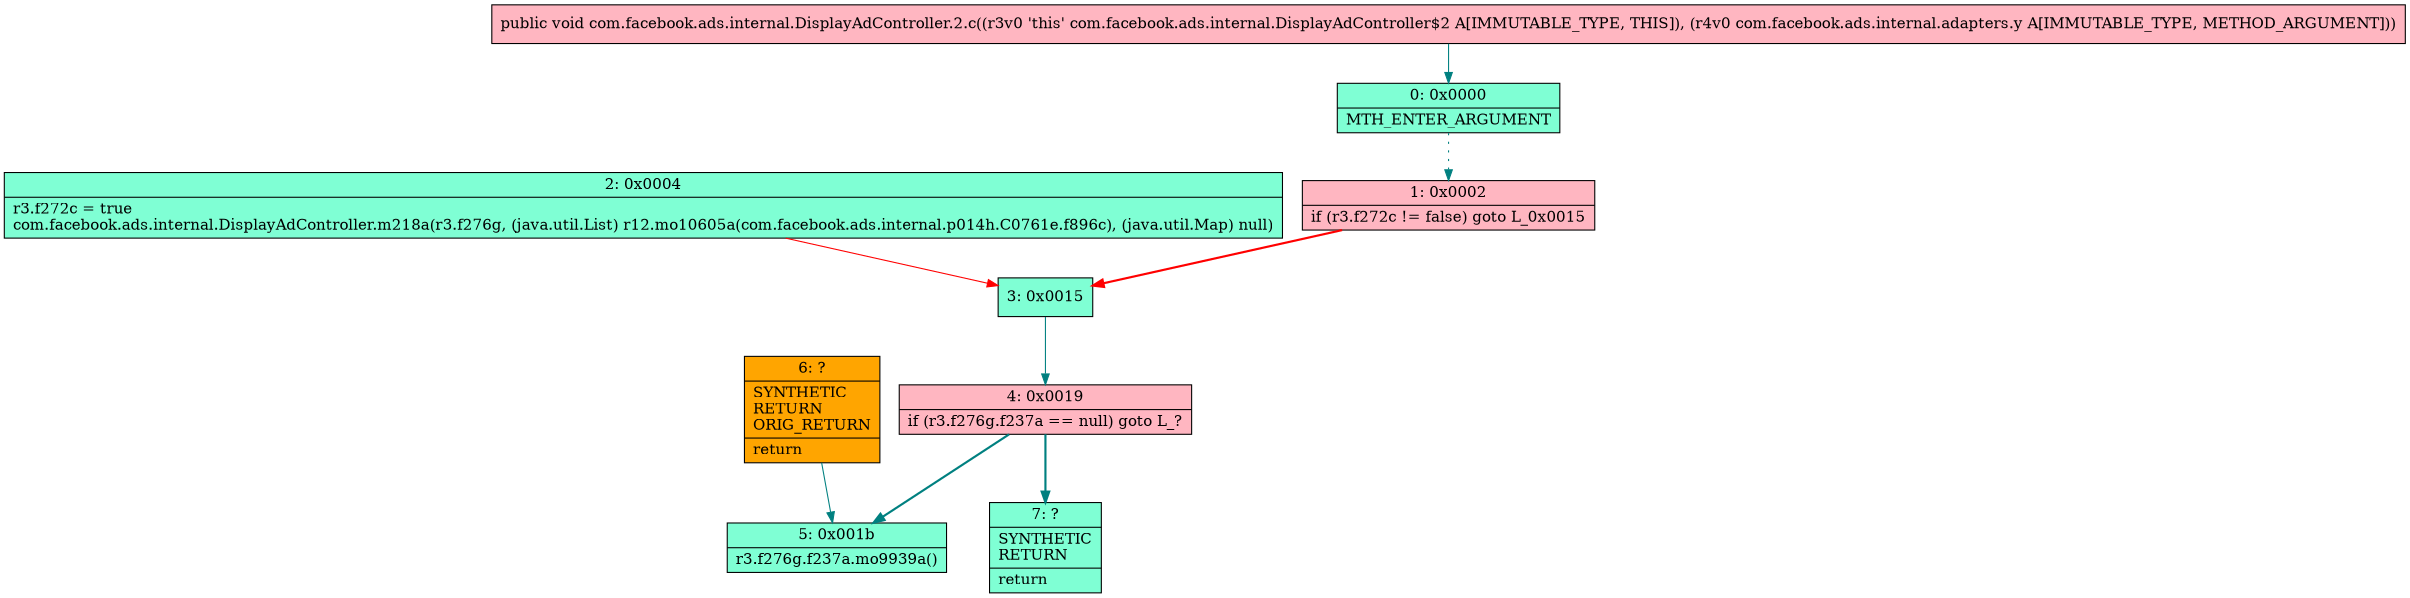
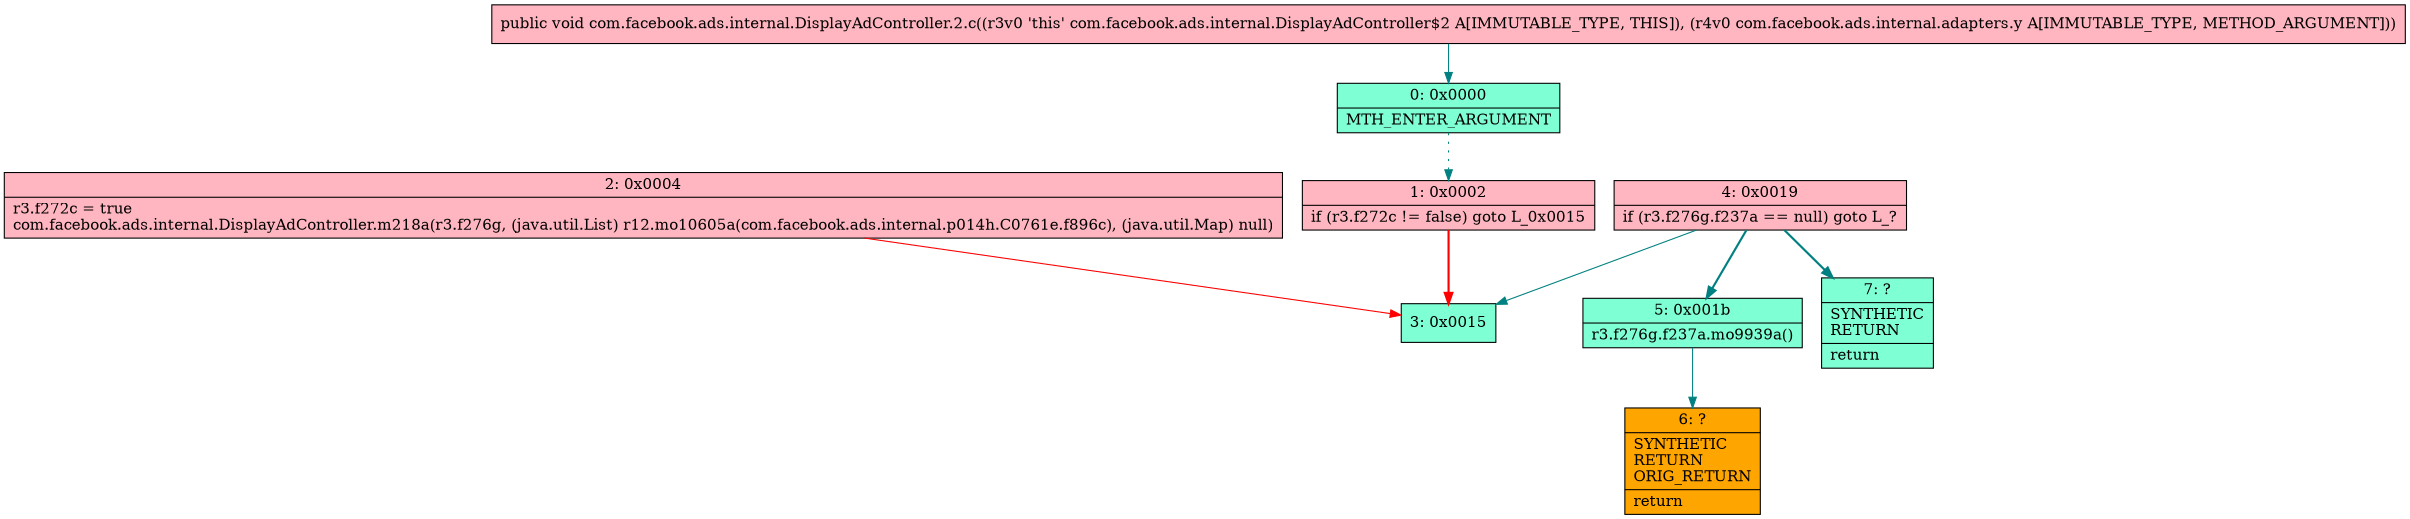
(643, 205) -> (643, 205)
(1045, 345) -> (1601, 265)
(826, 487) -> (1693, 372)
